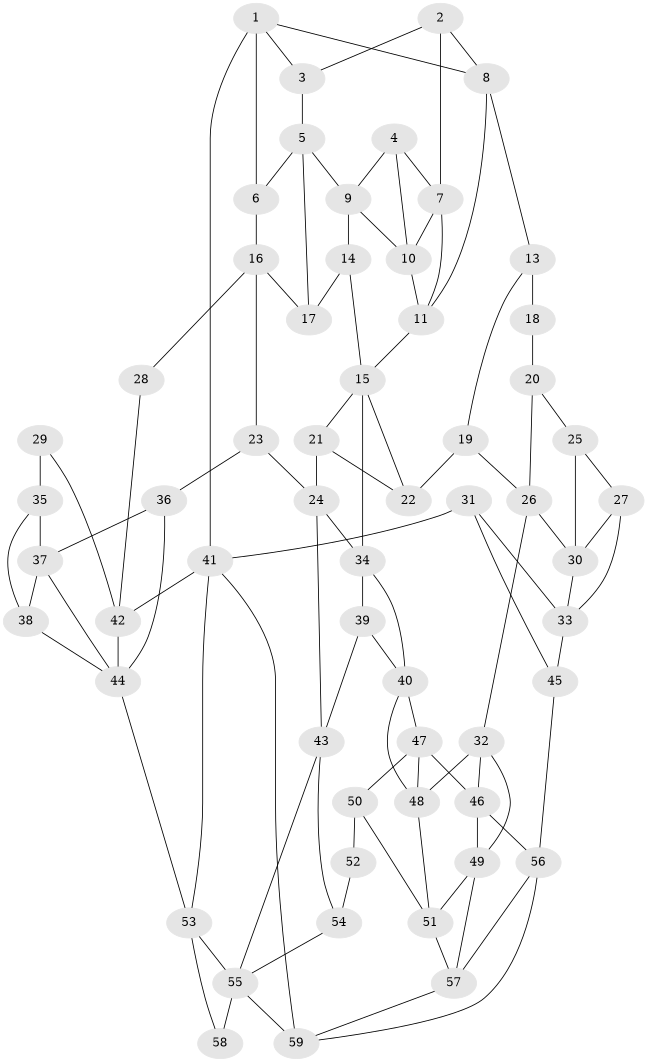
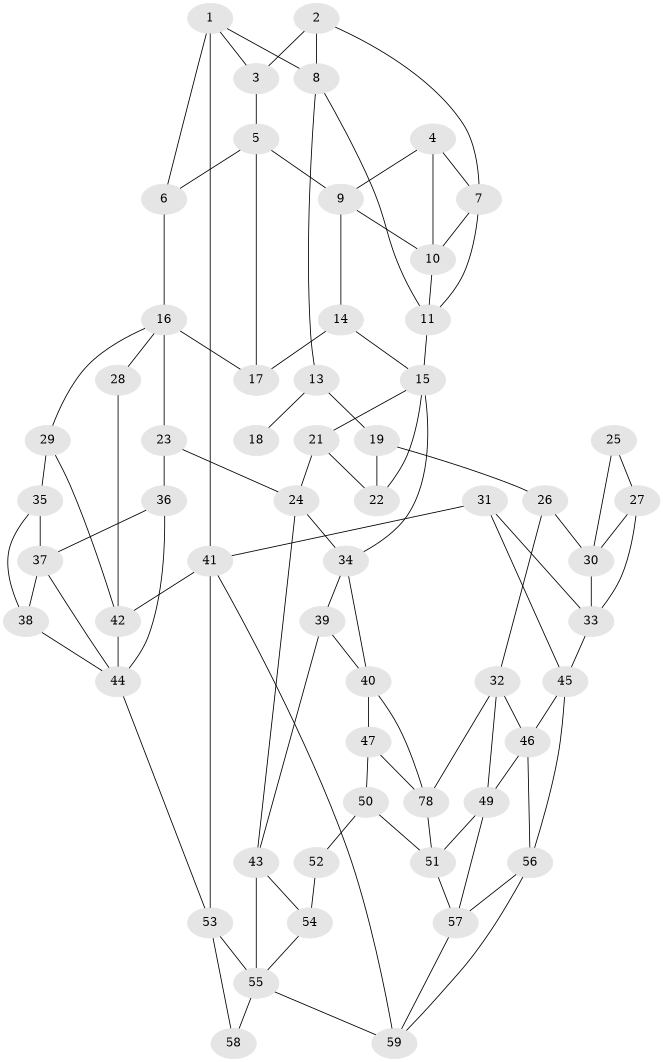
none -> (87, 366)
(533, 380) -> none
(445, 769) -> (546, 712)
(417, 802) -> (426, 802)
